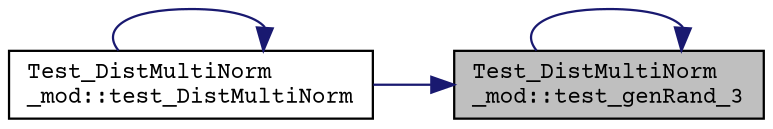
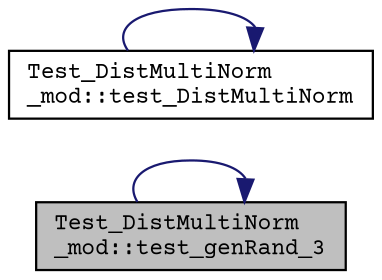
(402, 85) -> none
